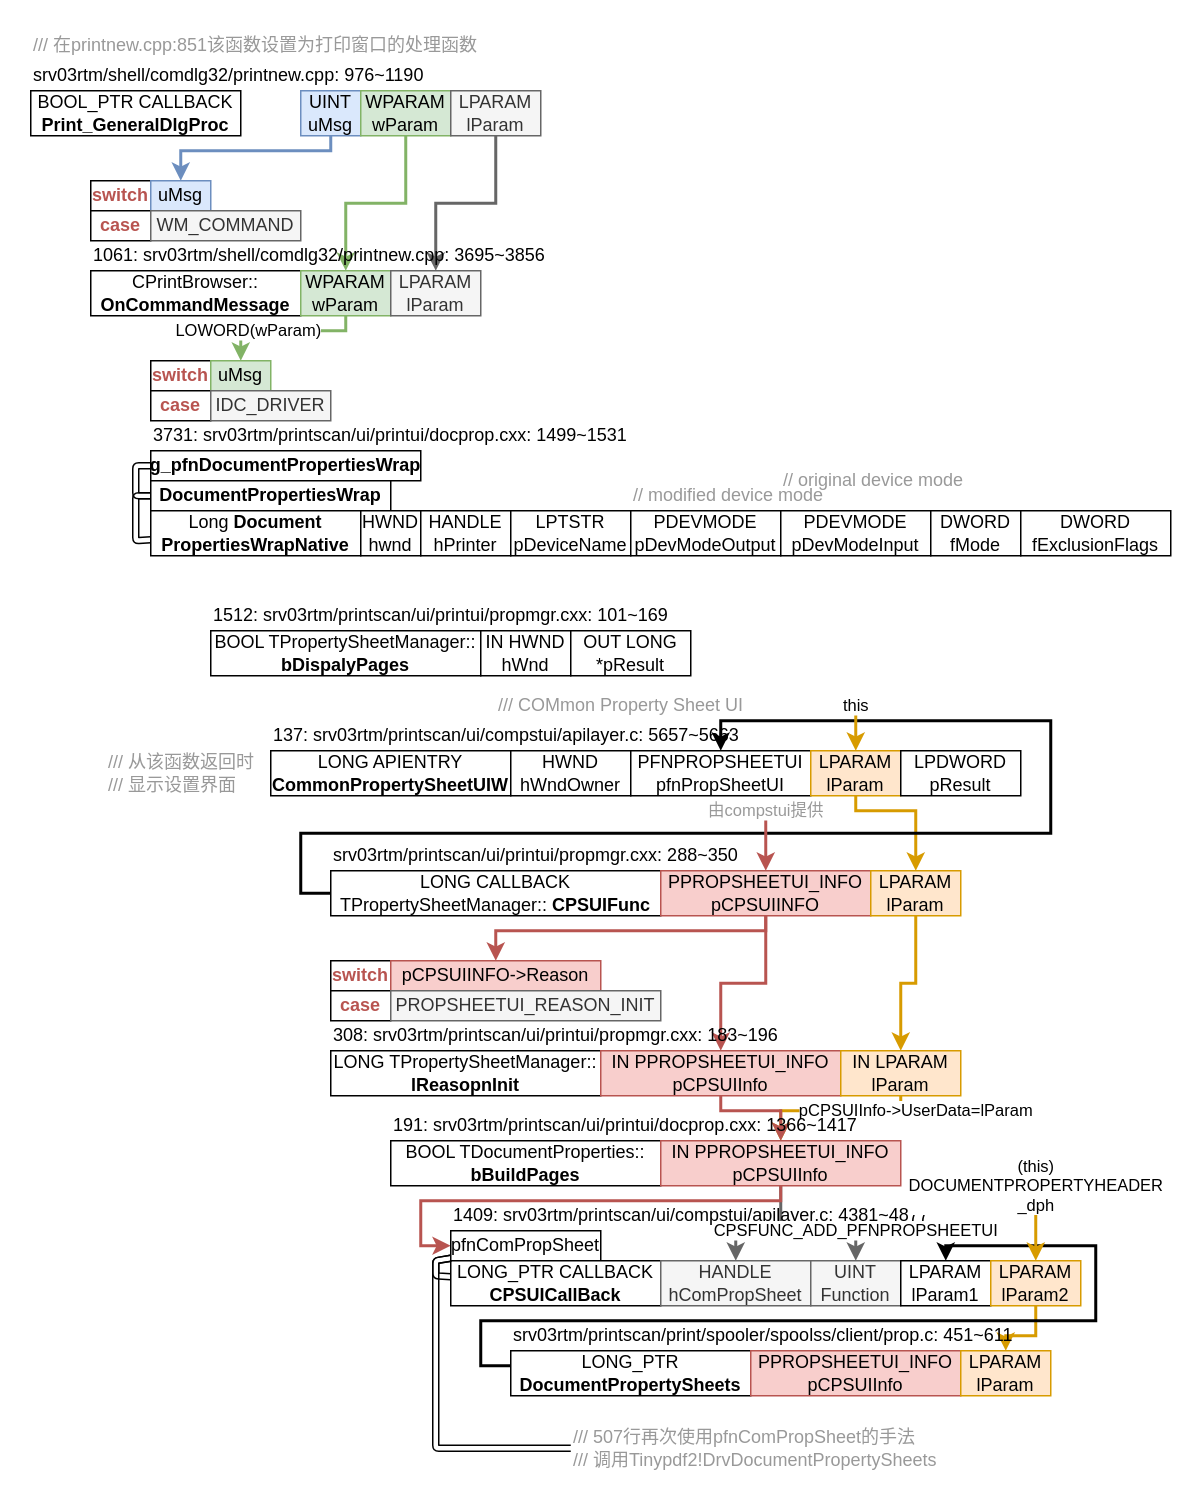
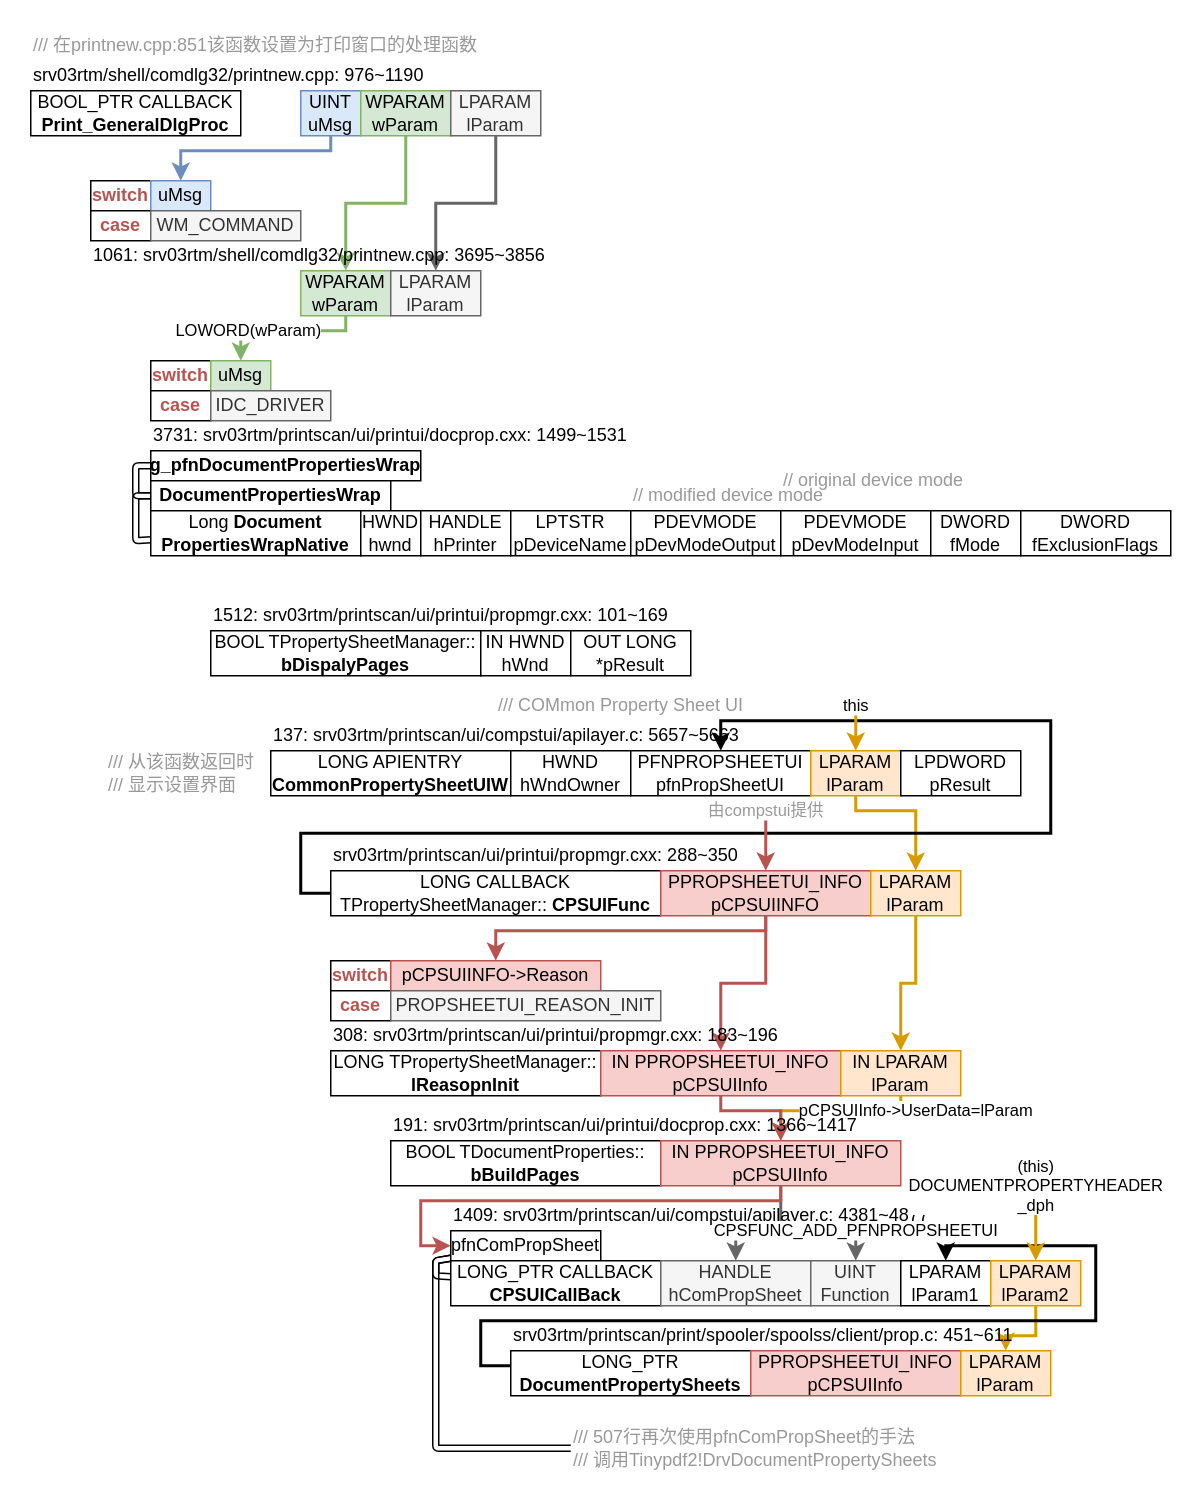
(196, 293) -> none
